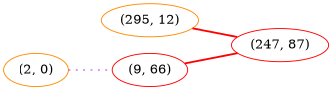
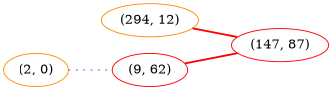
(150, 20) -> (150, 20)
(280, 45) -> (280, 45)
(150, 70) -> (150, 70)
